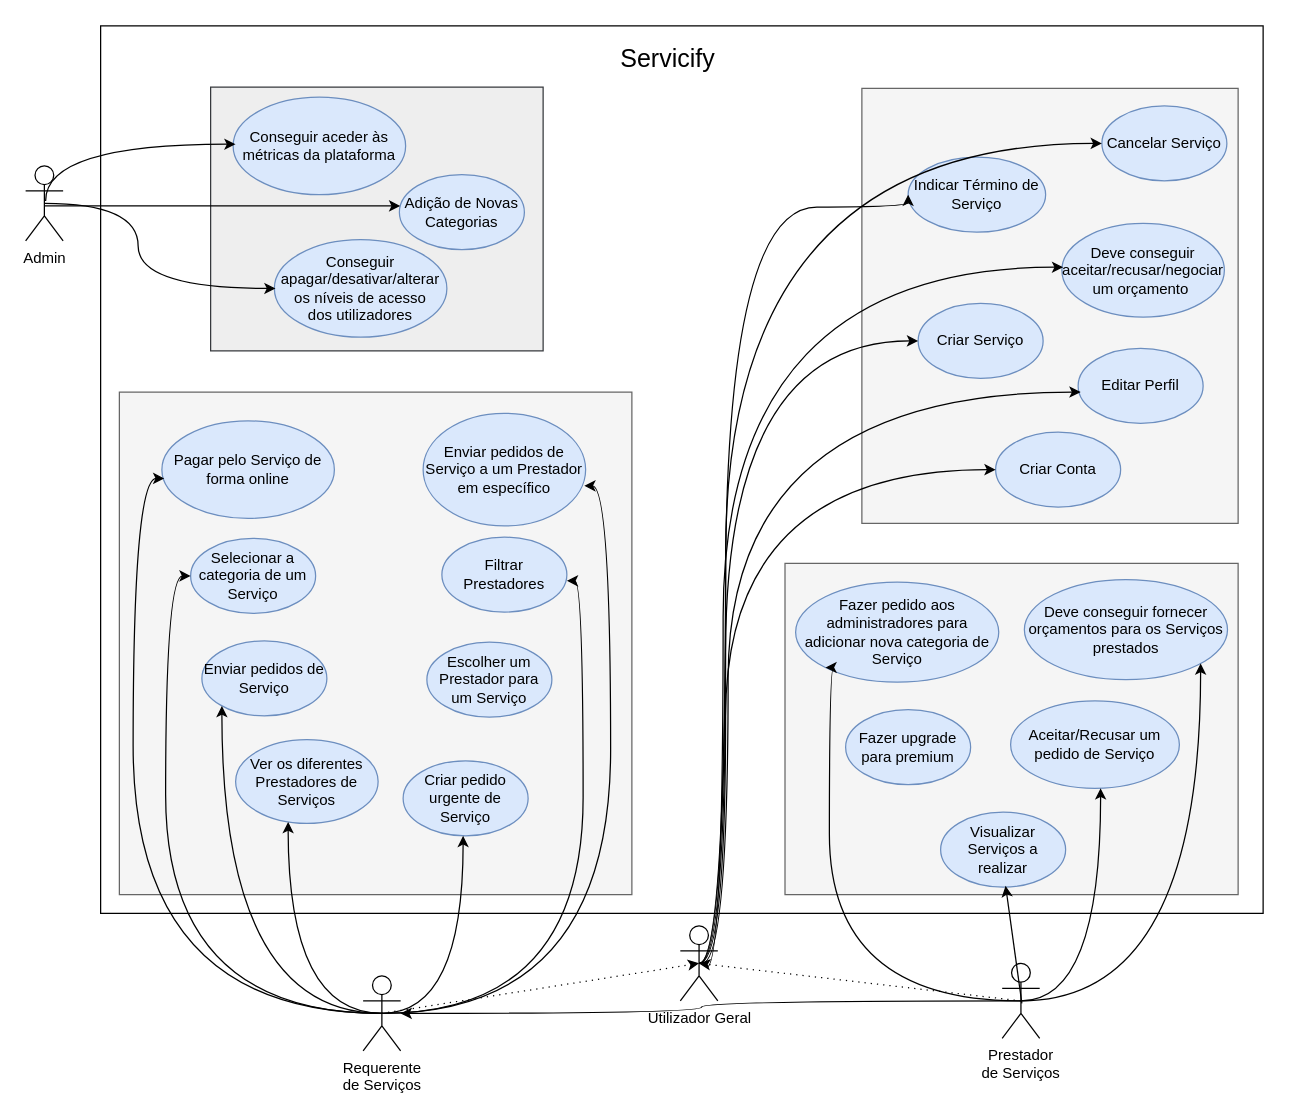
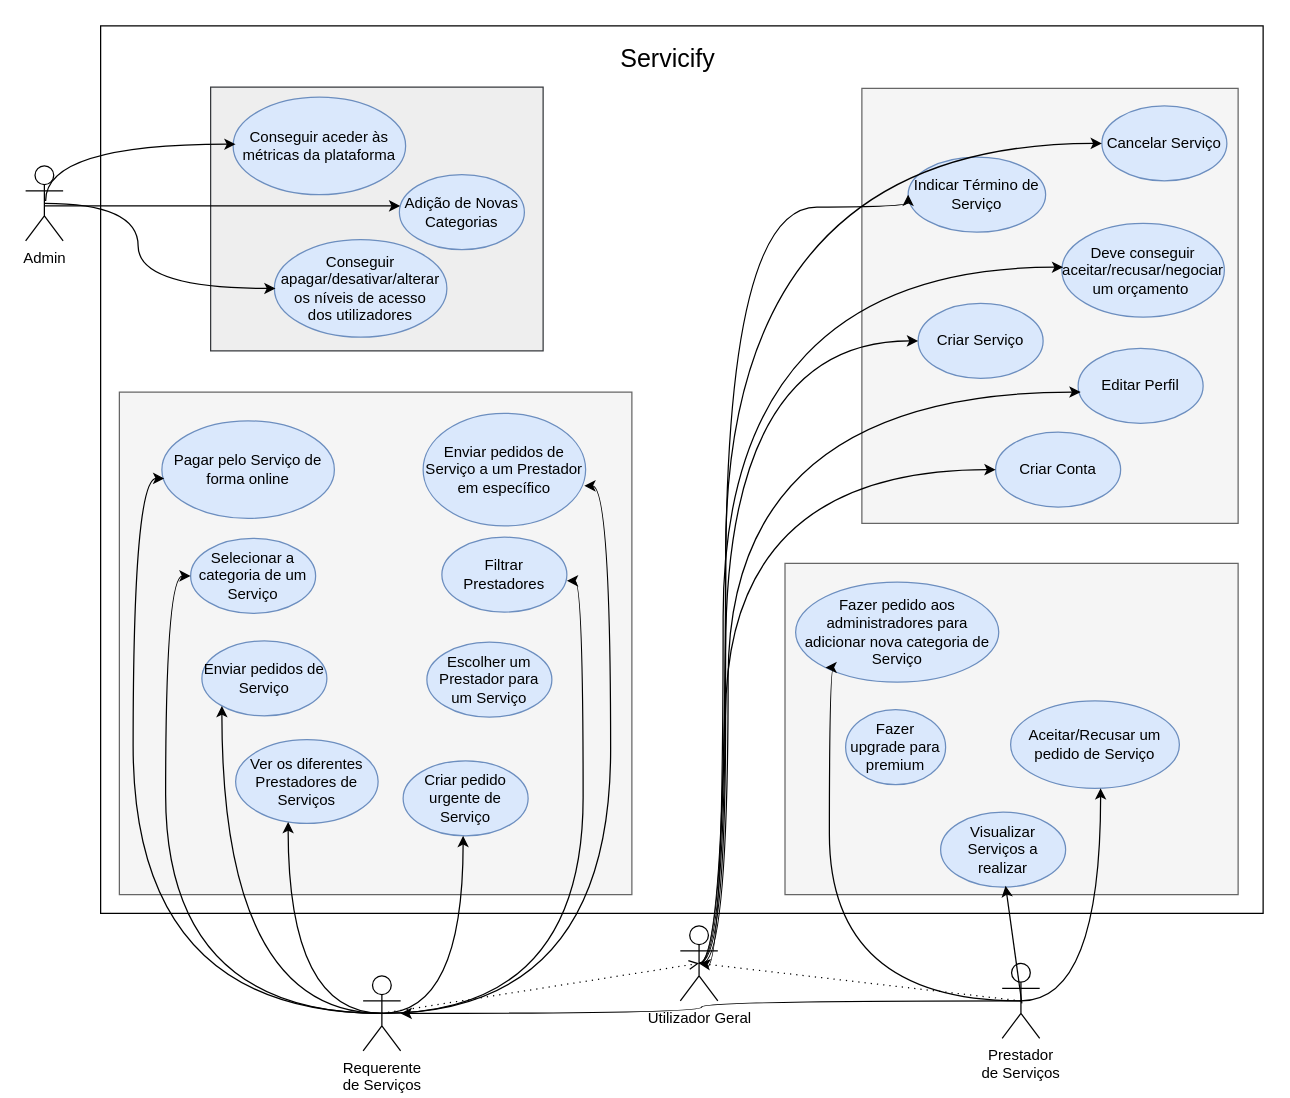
(1126, 629) -> none
(908, 747) -> (896, 747)
(1176, 869) -> none
(689, 965) -> (692, 964)
